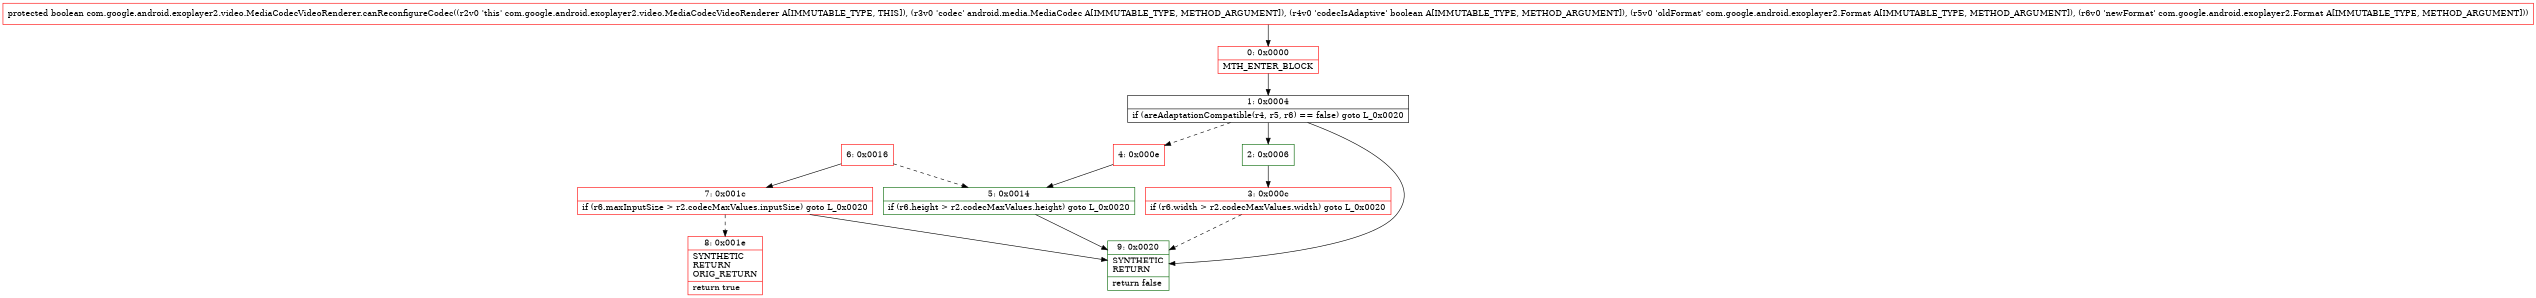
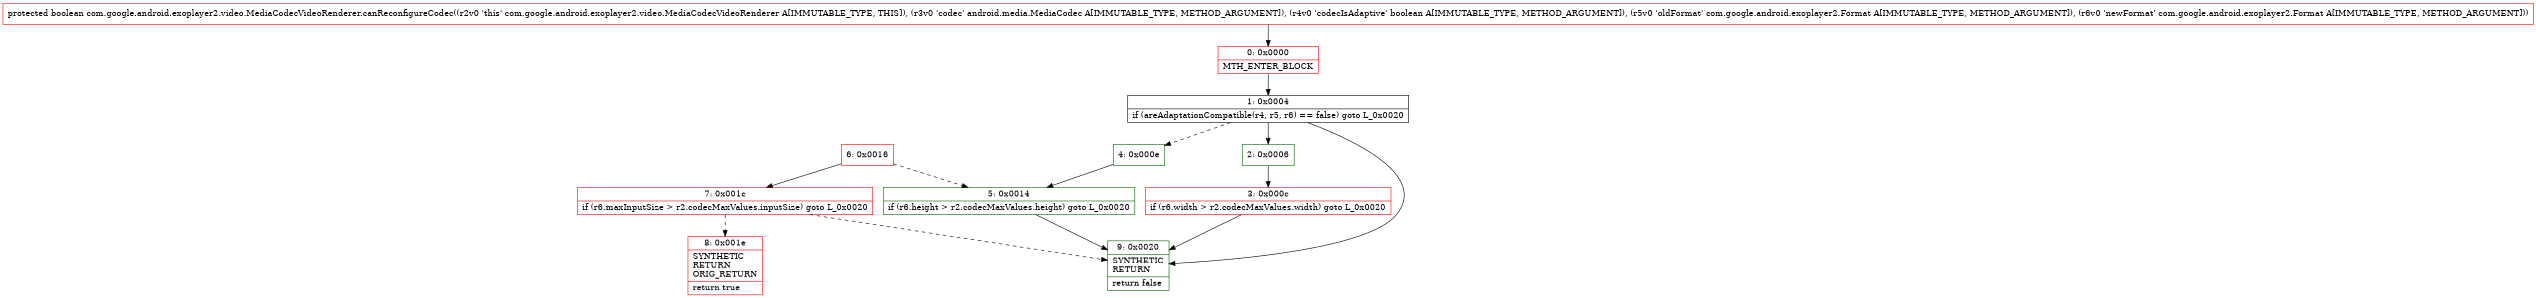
(1139, 155) -> (1139, 155)
(1208, 231) -> (1208, 231)
(956, 237) -> (956, 237)
